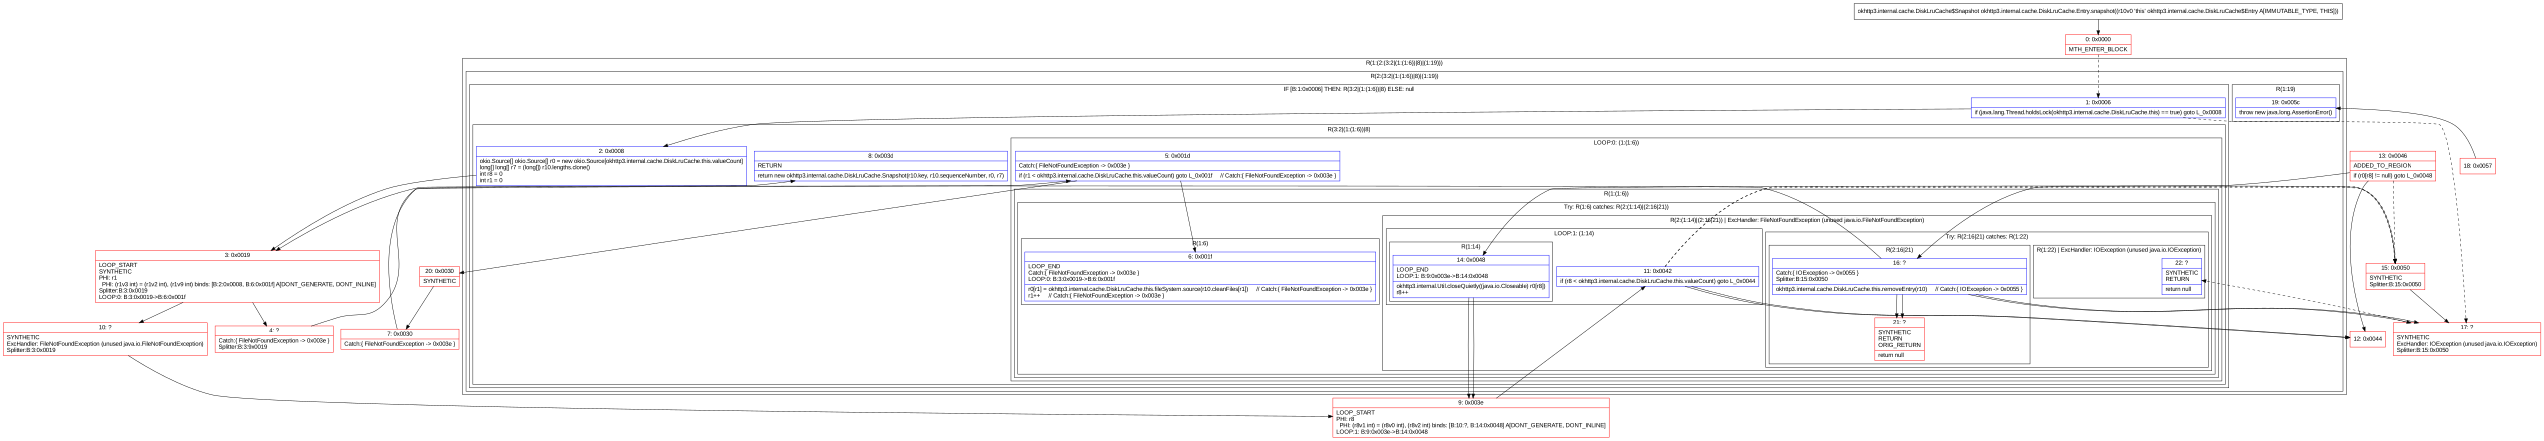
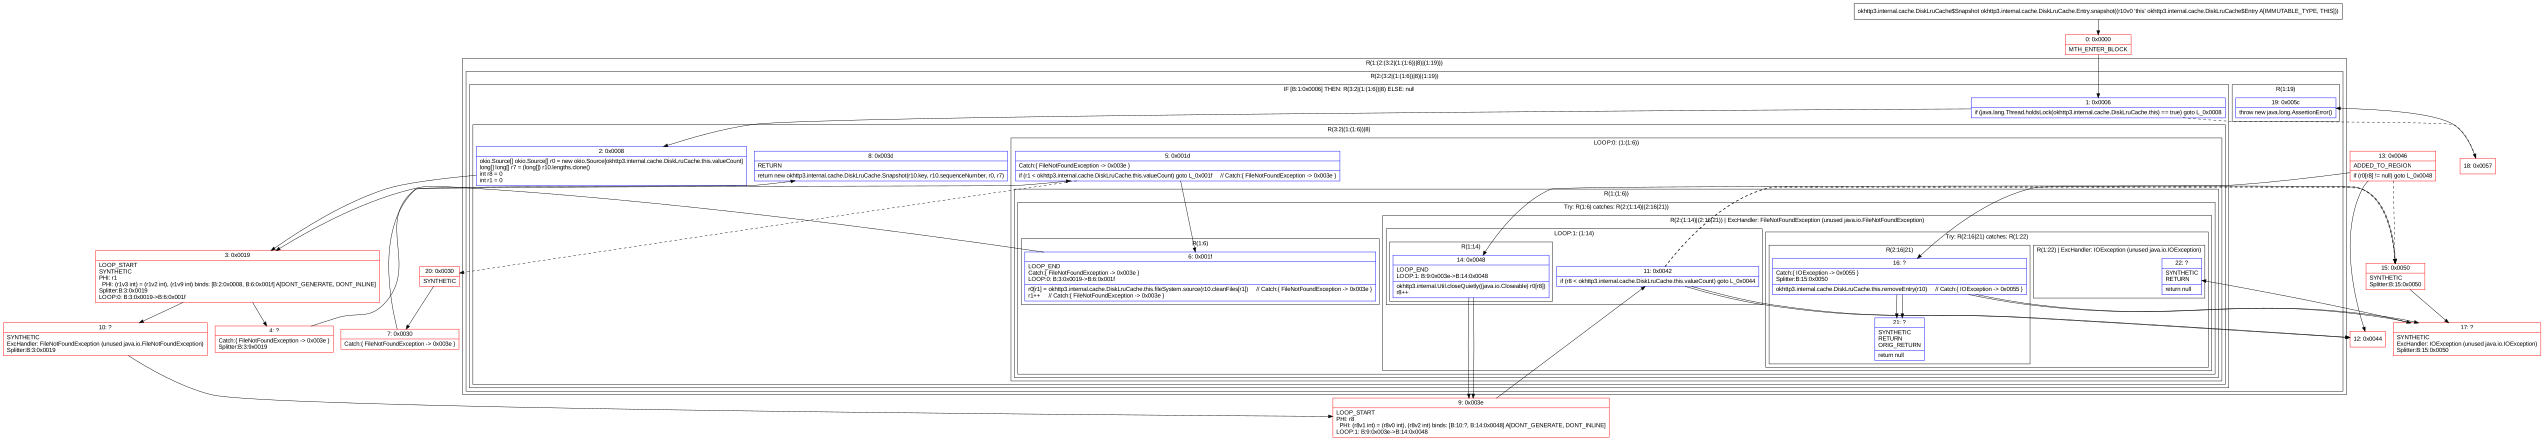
(2098, 74) -> (2098, 74)
(2410, 123) -> (2352, 122)
(1084, 186) -> (656, 204)
(770, 226) -> (770, 226)
(2308, 300) -> (2308, 300)
(1900, 339) -> (1900, 339)
